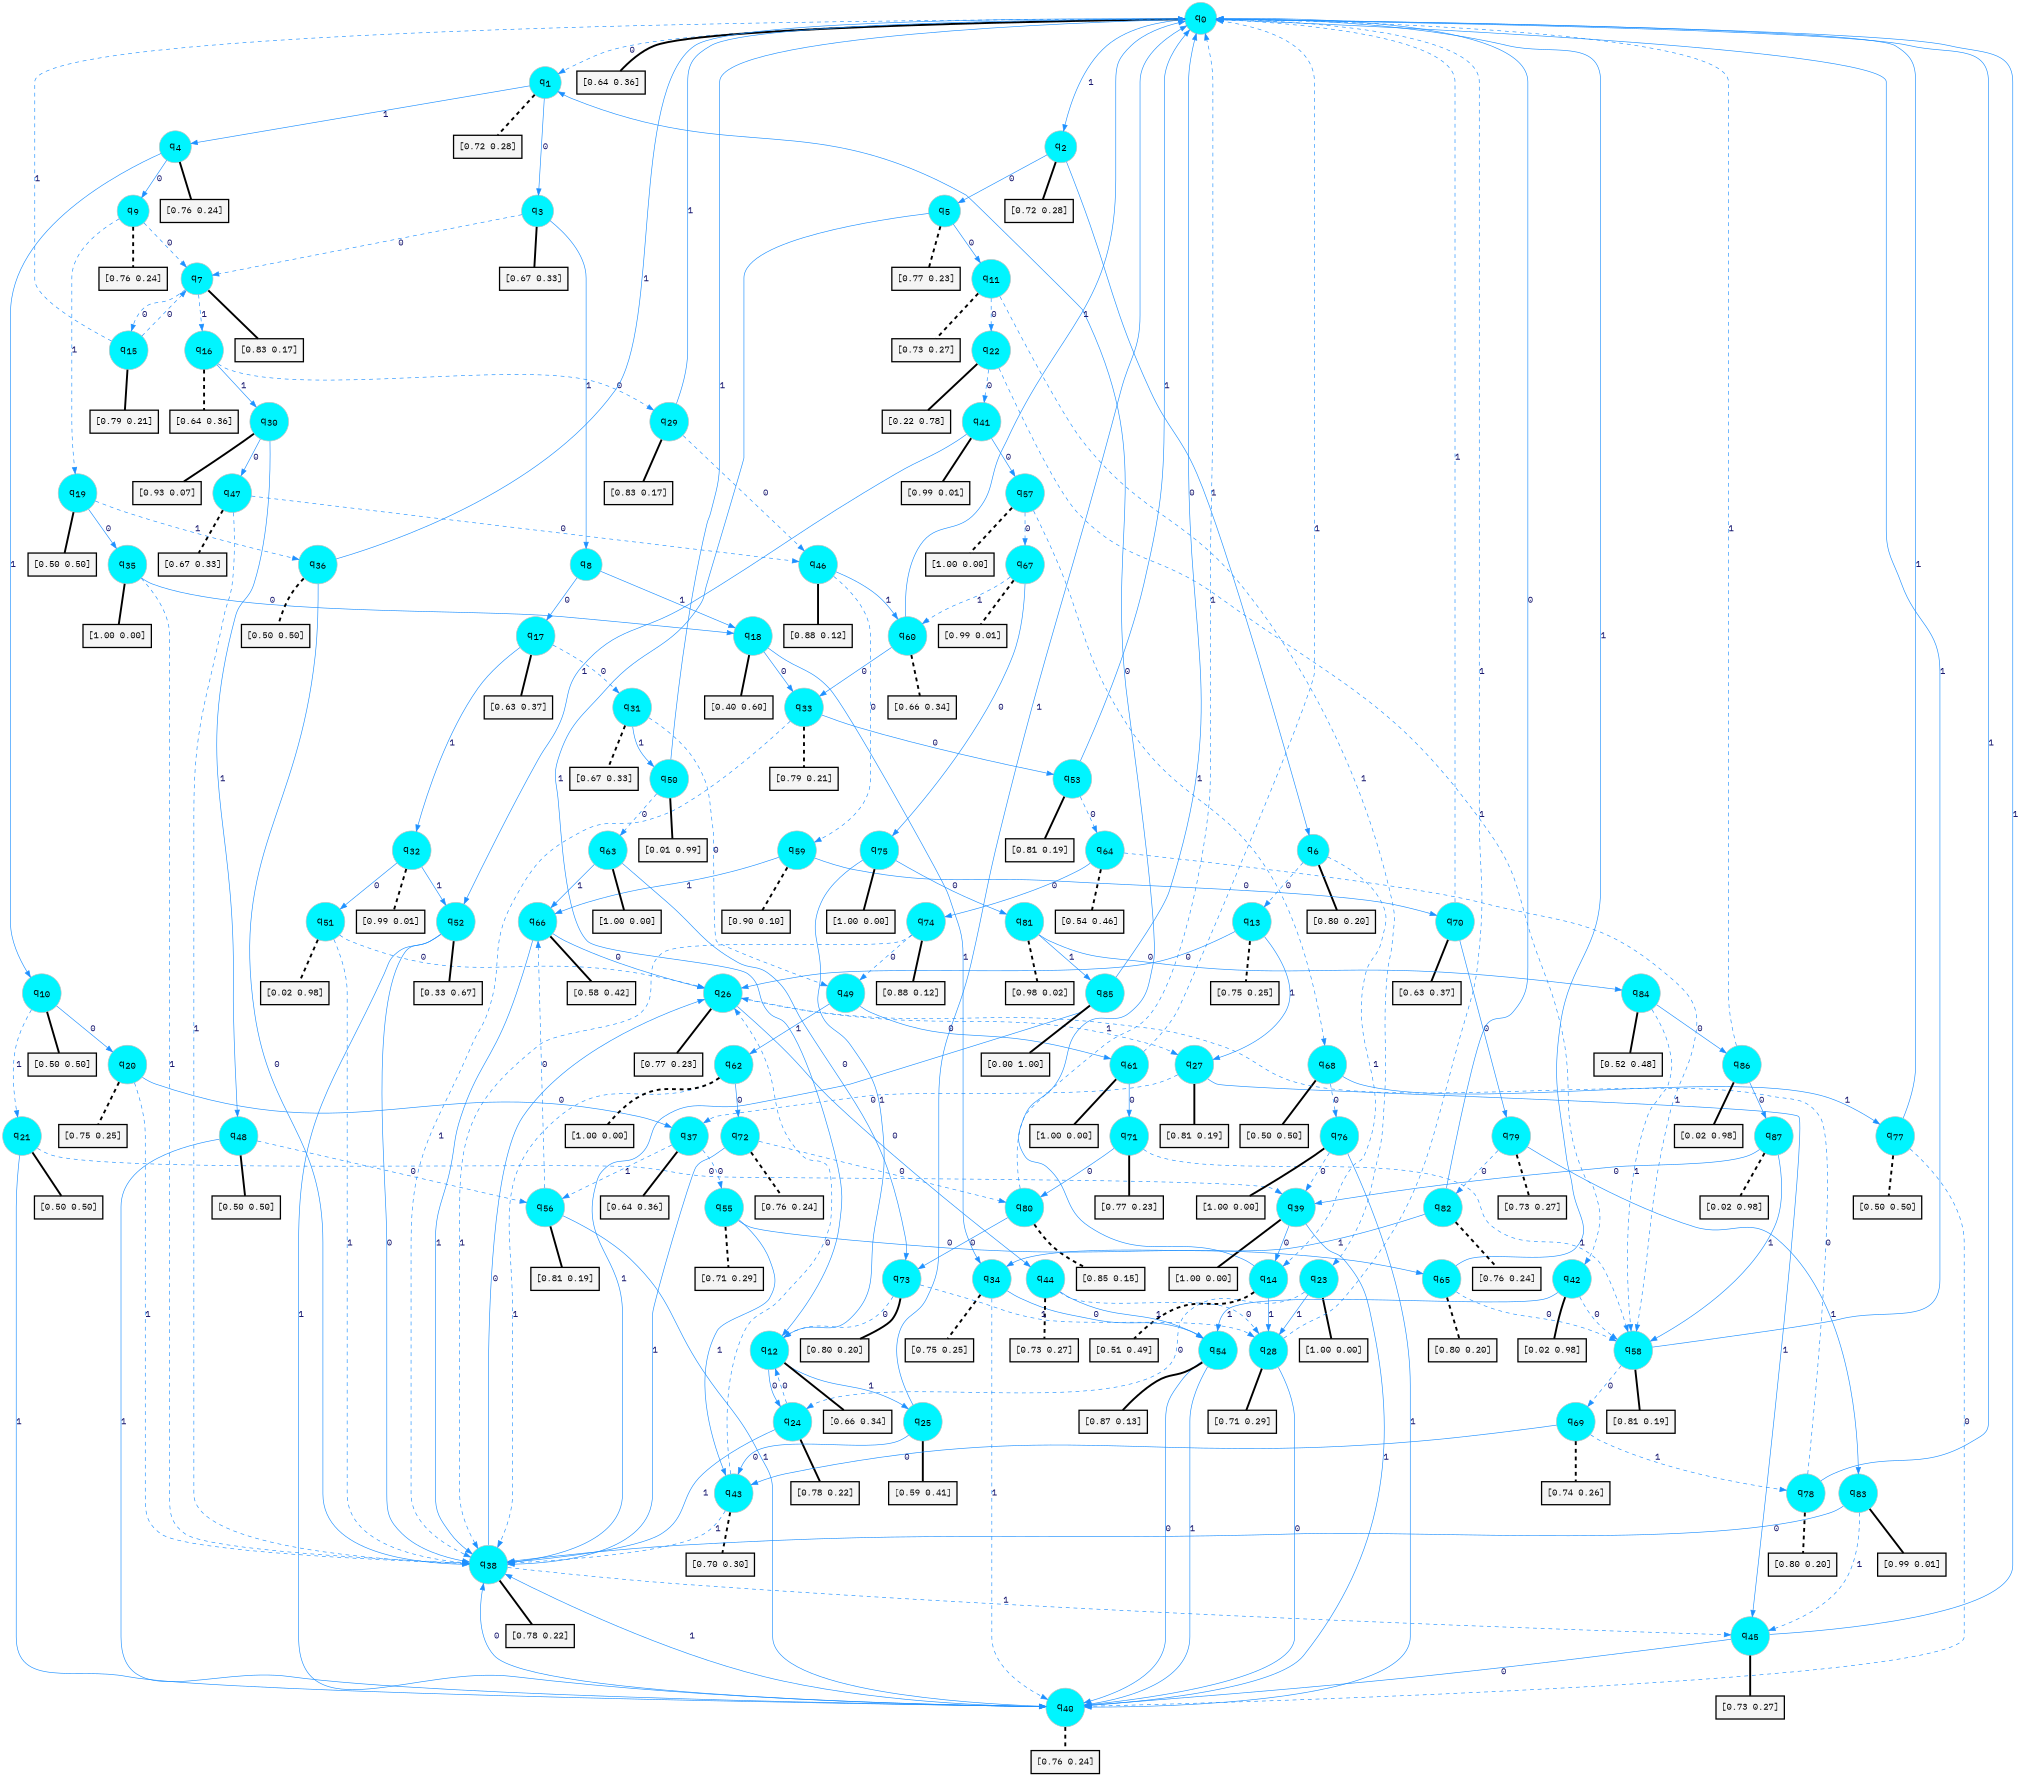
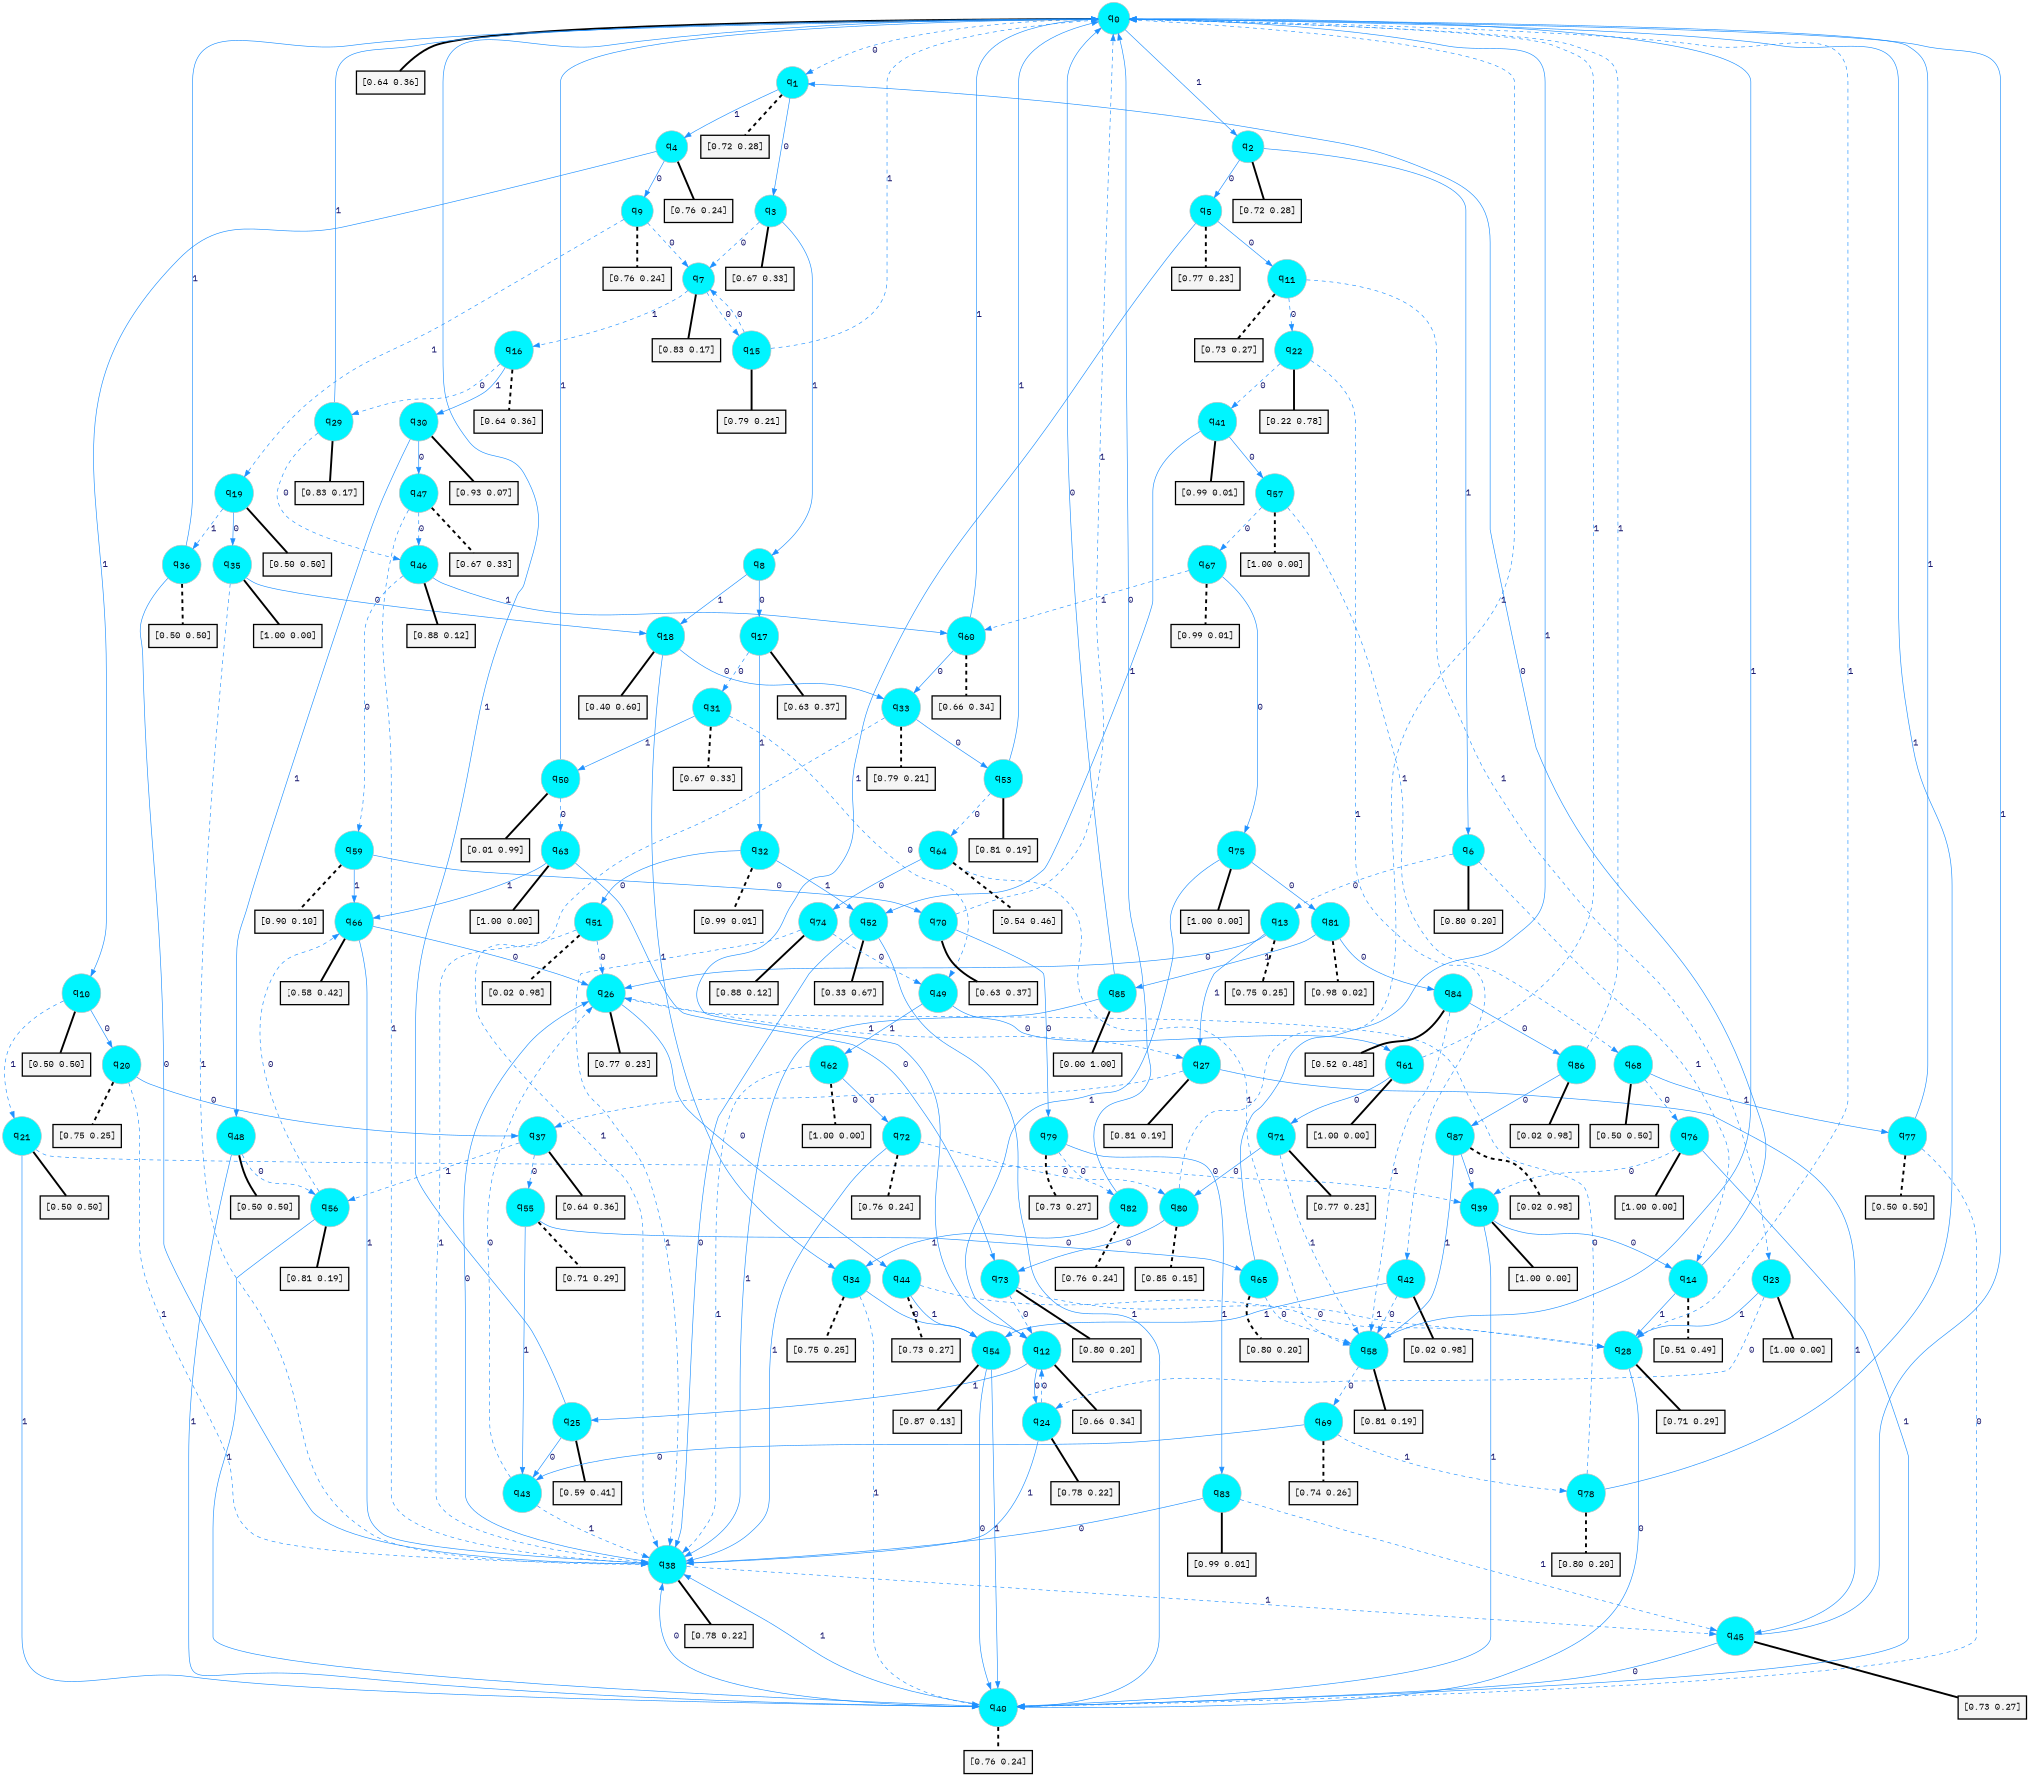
(720, 1565) -> none
